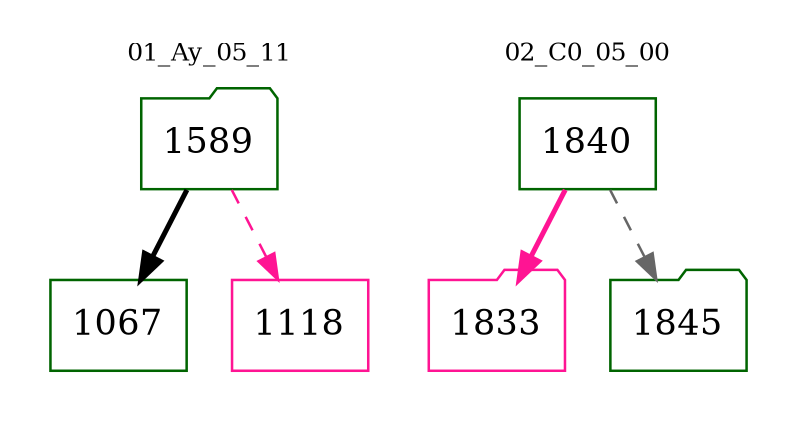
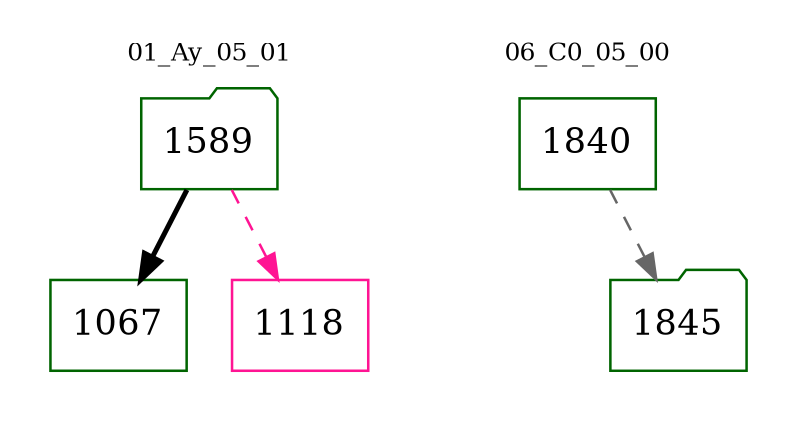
(209, 54) -> (209, 54)
(588, 54) -> (588, 54)
(497, 325) -> none
